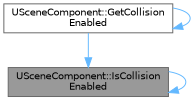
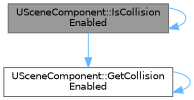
(88, 45) -> (88, 45)
